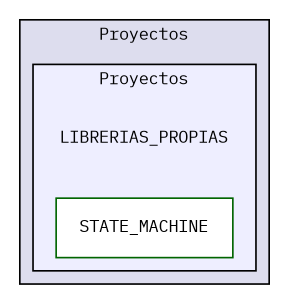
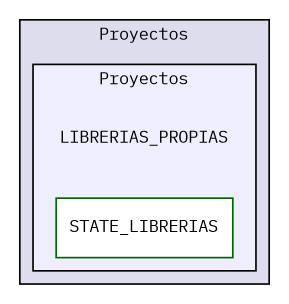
(144, 228) -> (144, 228)
